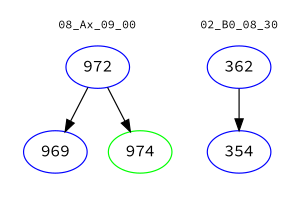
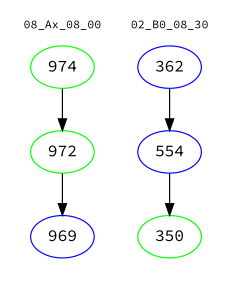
(98, 25) -> (63, 25)
(98, 67) -> (62, 152)
(116, 104) -> (62, 104)
(239, 152) -> (170, 152)
none -> (170, 237)
